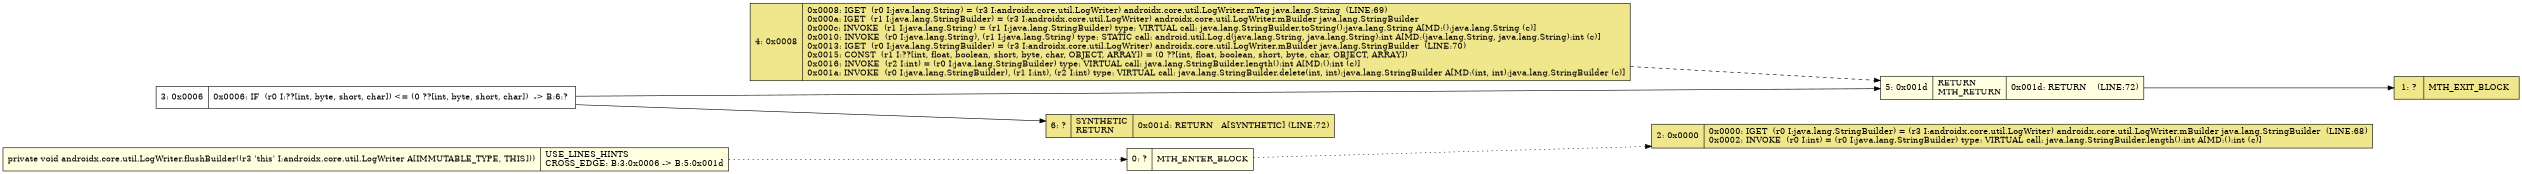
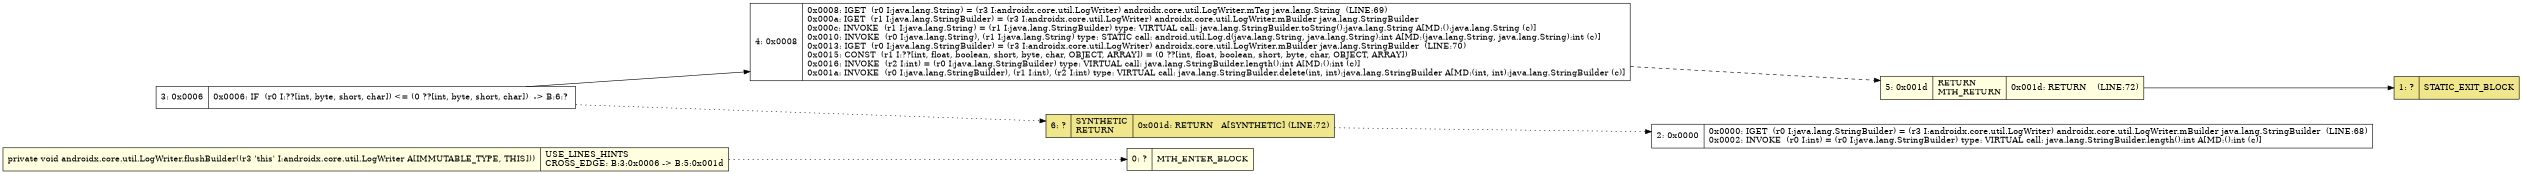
(1190, 42) -> (1190, 42)
(2469, 88) -> (2469, 88)
(1225, 92) -> (635, 79)
(808, 113) -> (808, 113)
(2012, 136) -> (2012, 136)
(1449, 152) -> (1490, 130)
